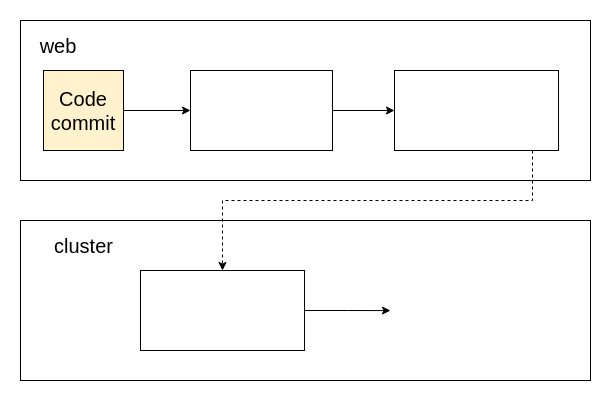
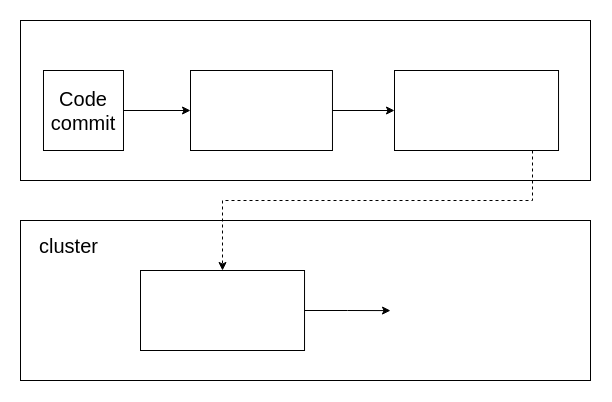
(58, 46) -> none
(83, 111) -> (83, 111)
(84, 246) -> (69, 246)
